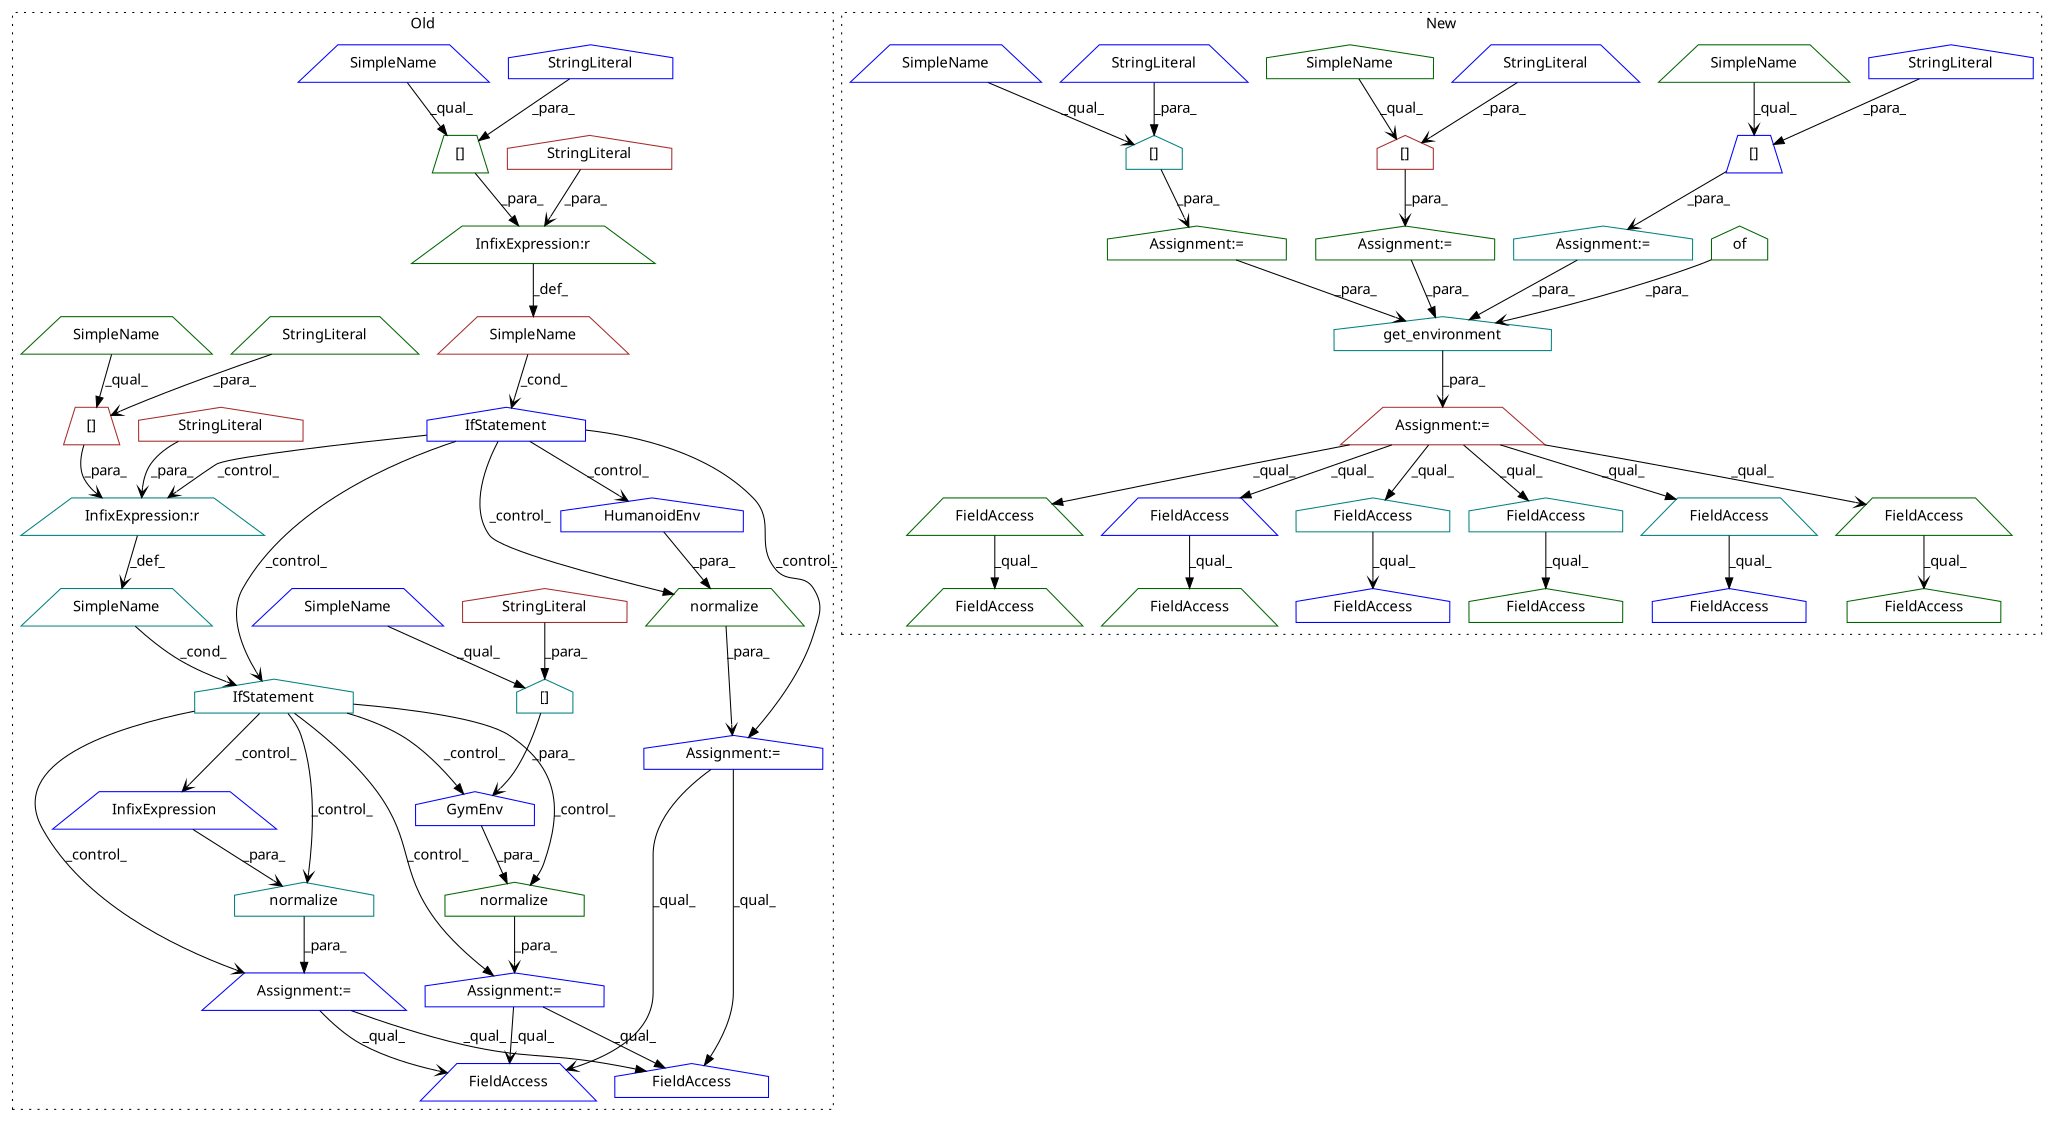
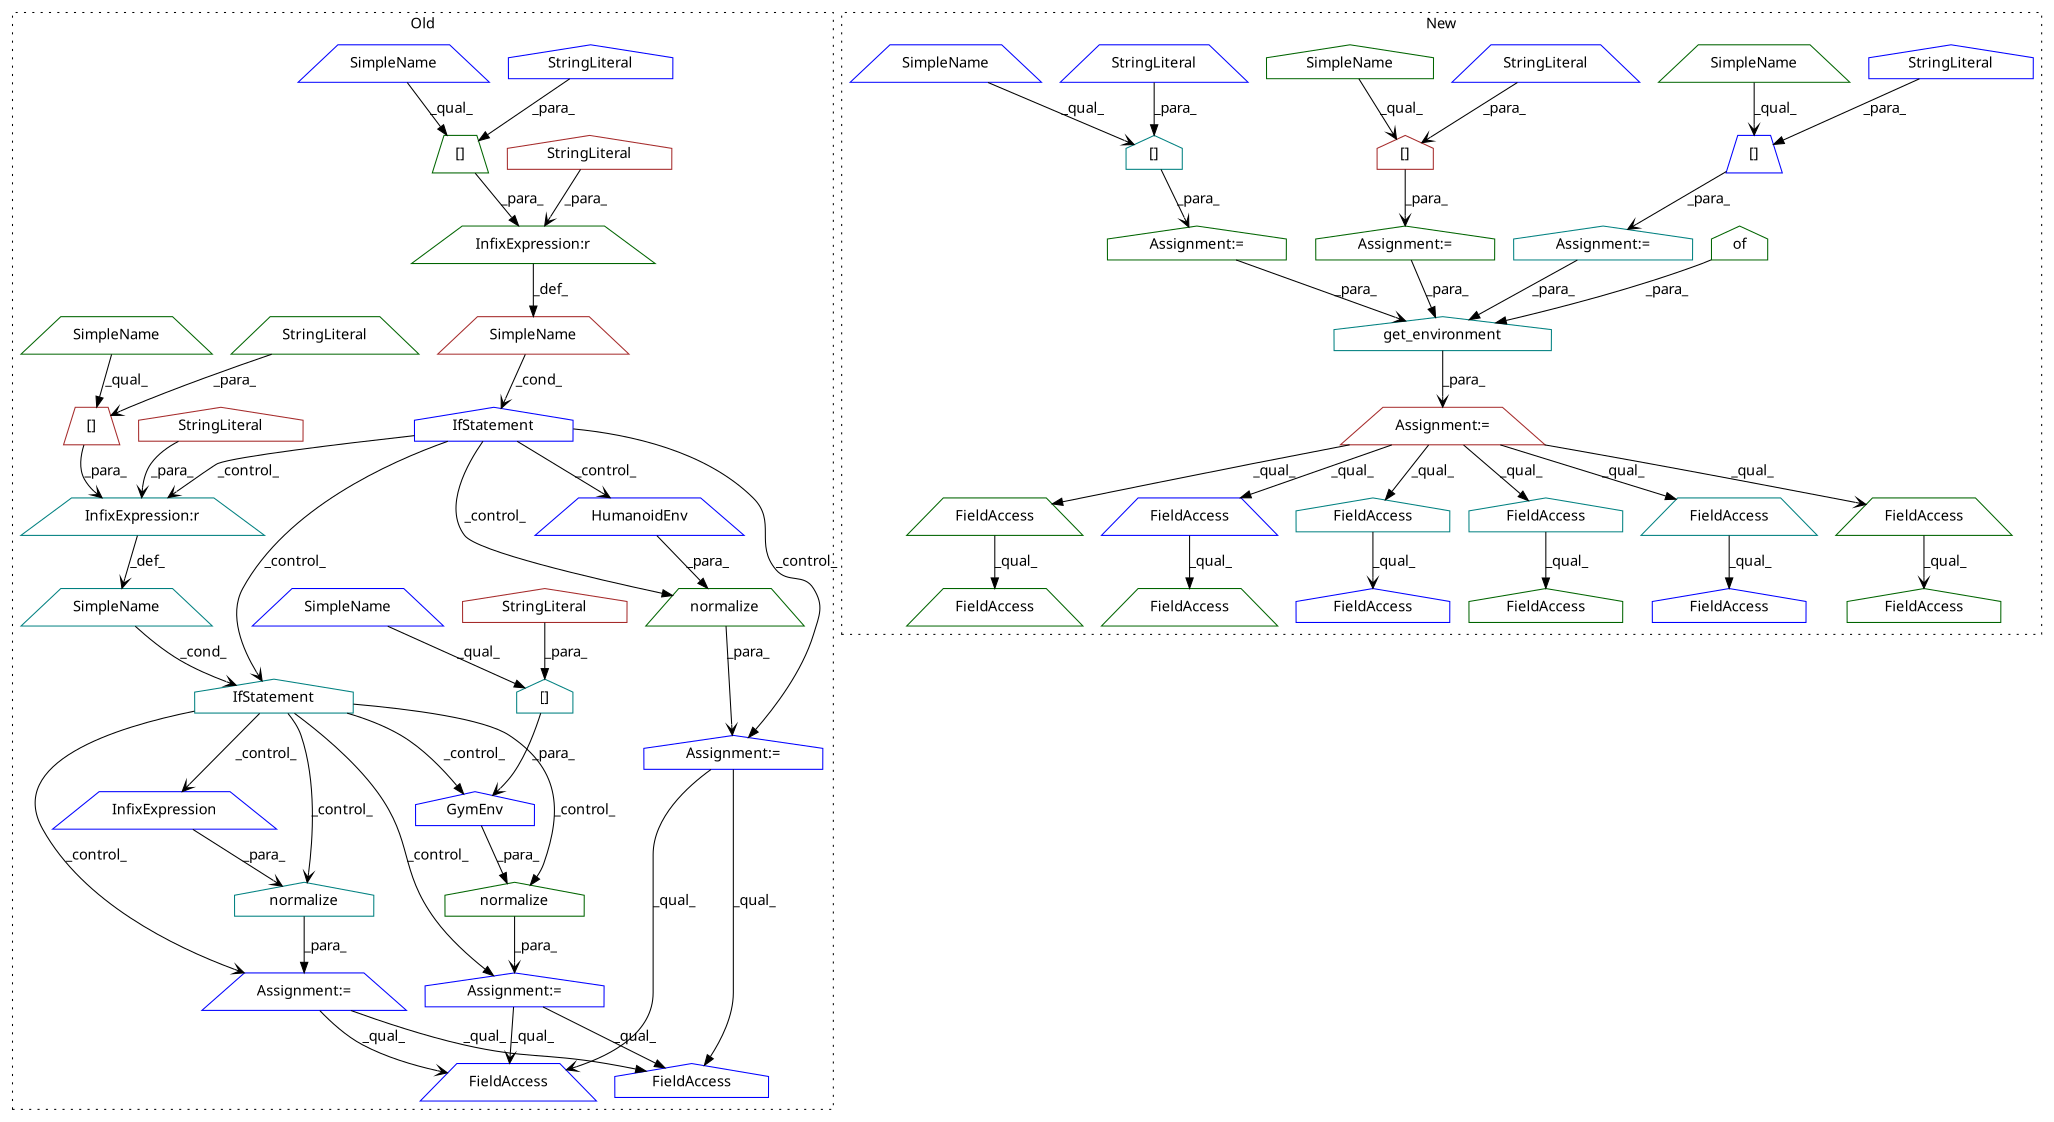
(1610, 294) -> (1610, 294)
(652, 517) -> (640, 517)
